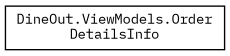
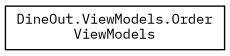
(115, 28) -> (115, 28)
